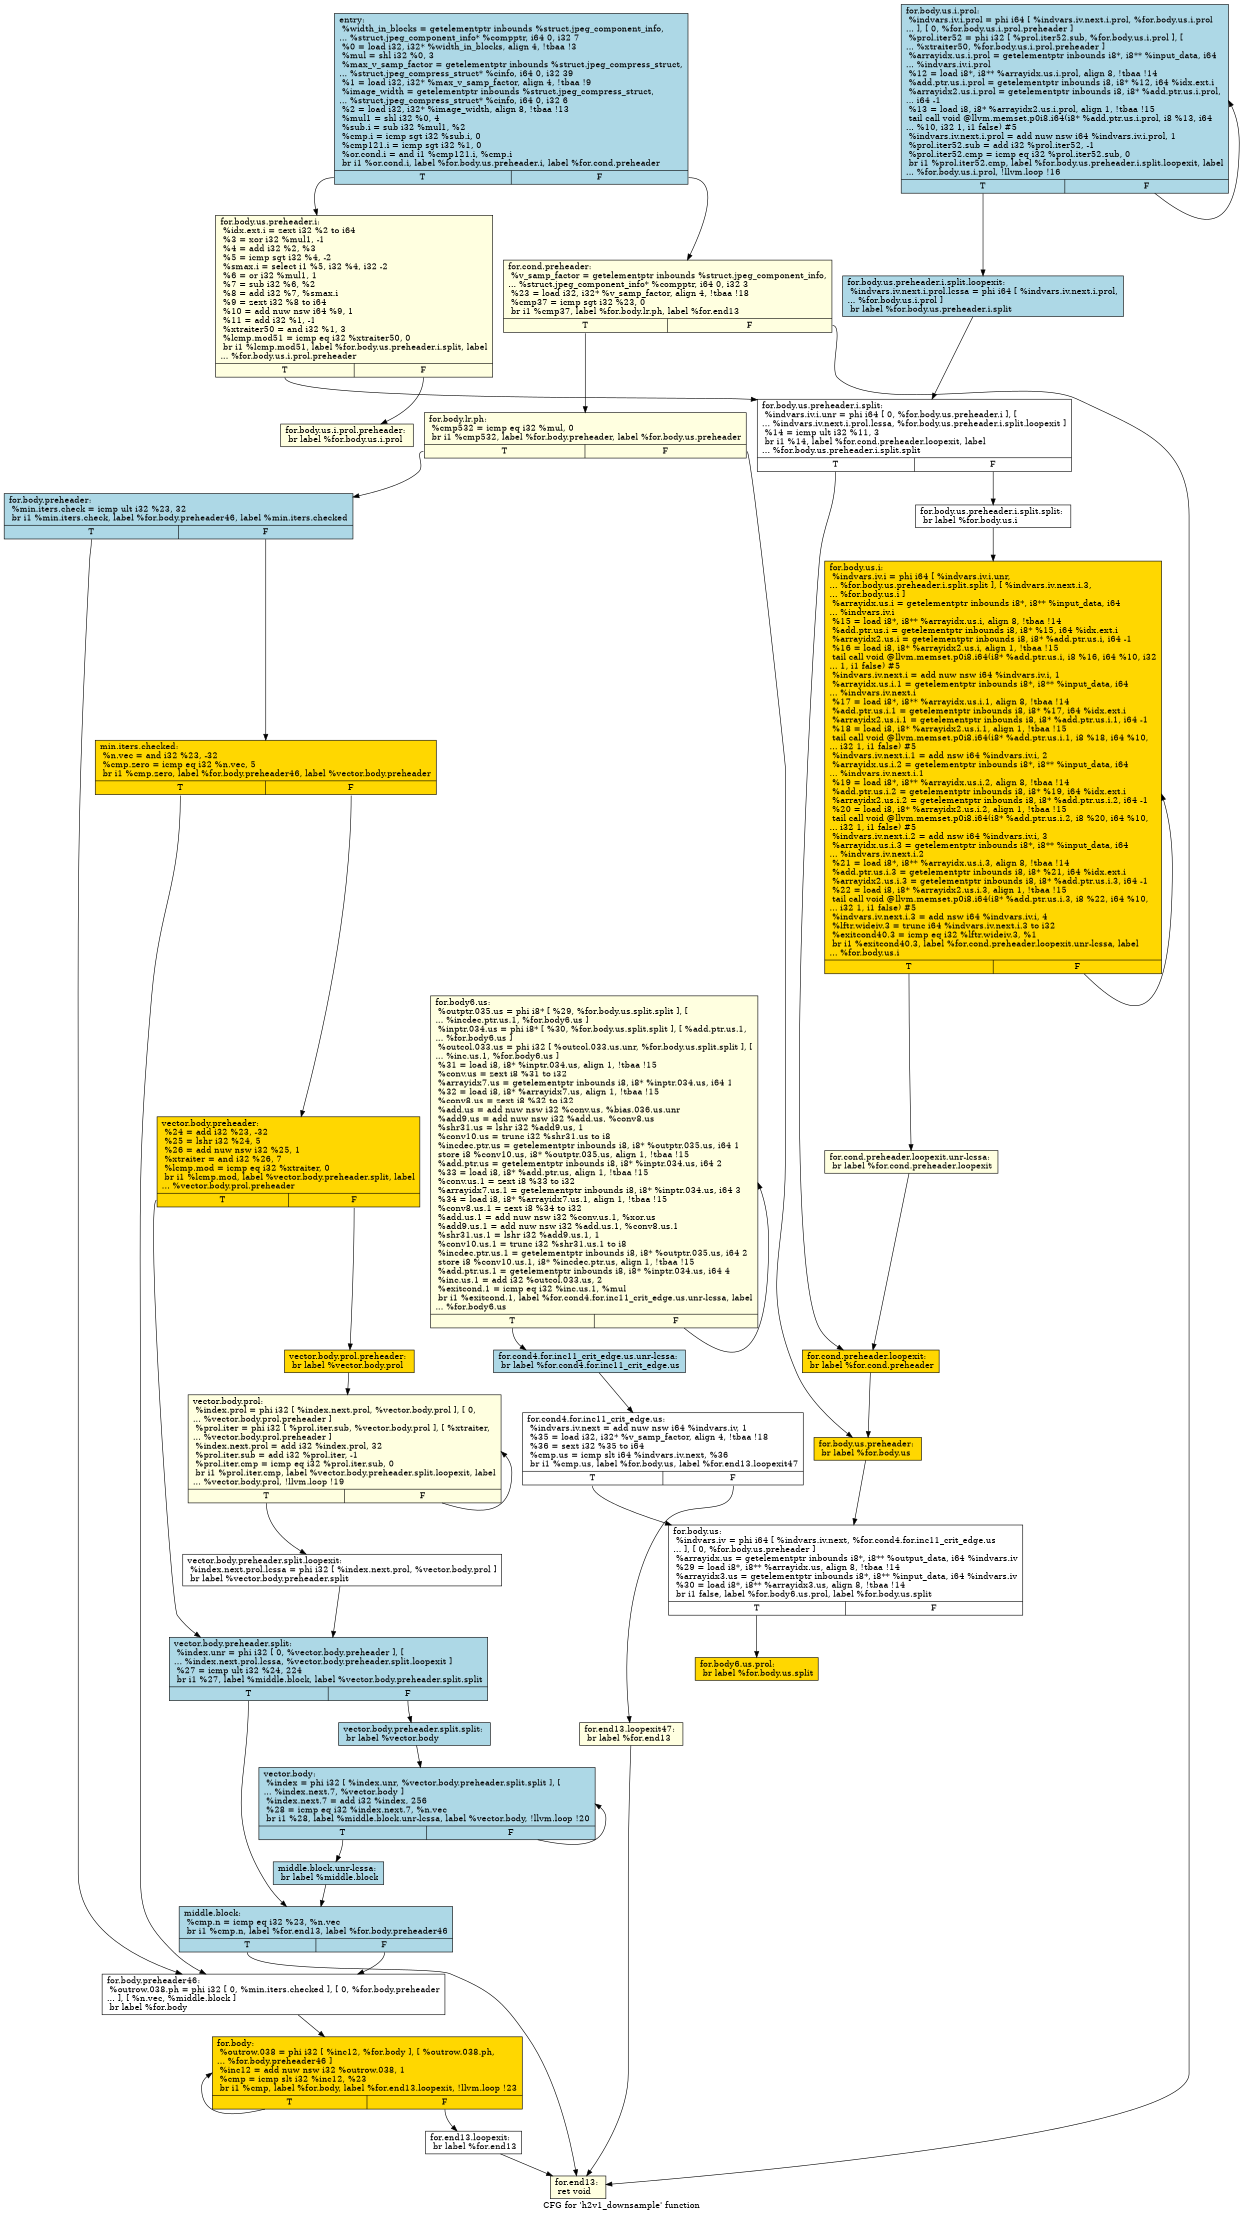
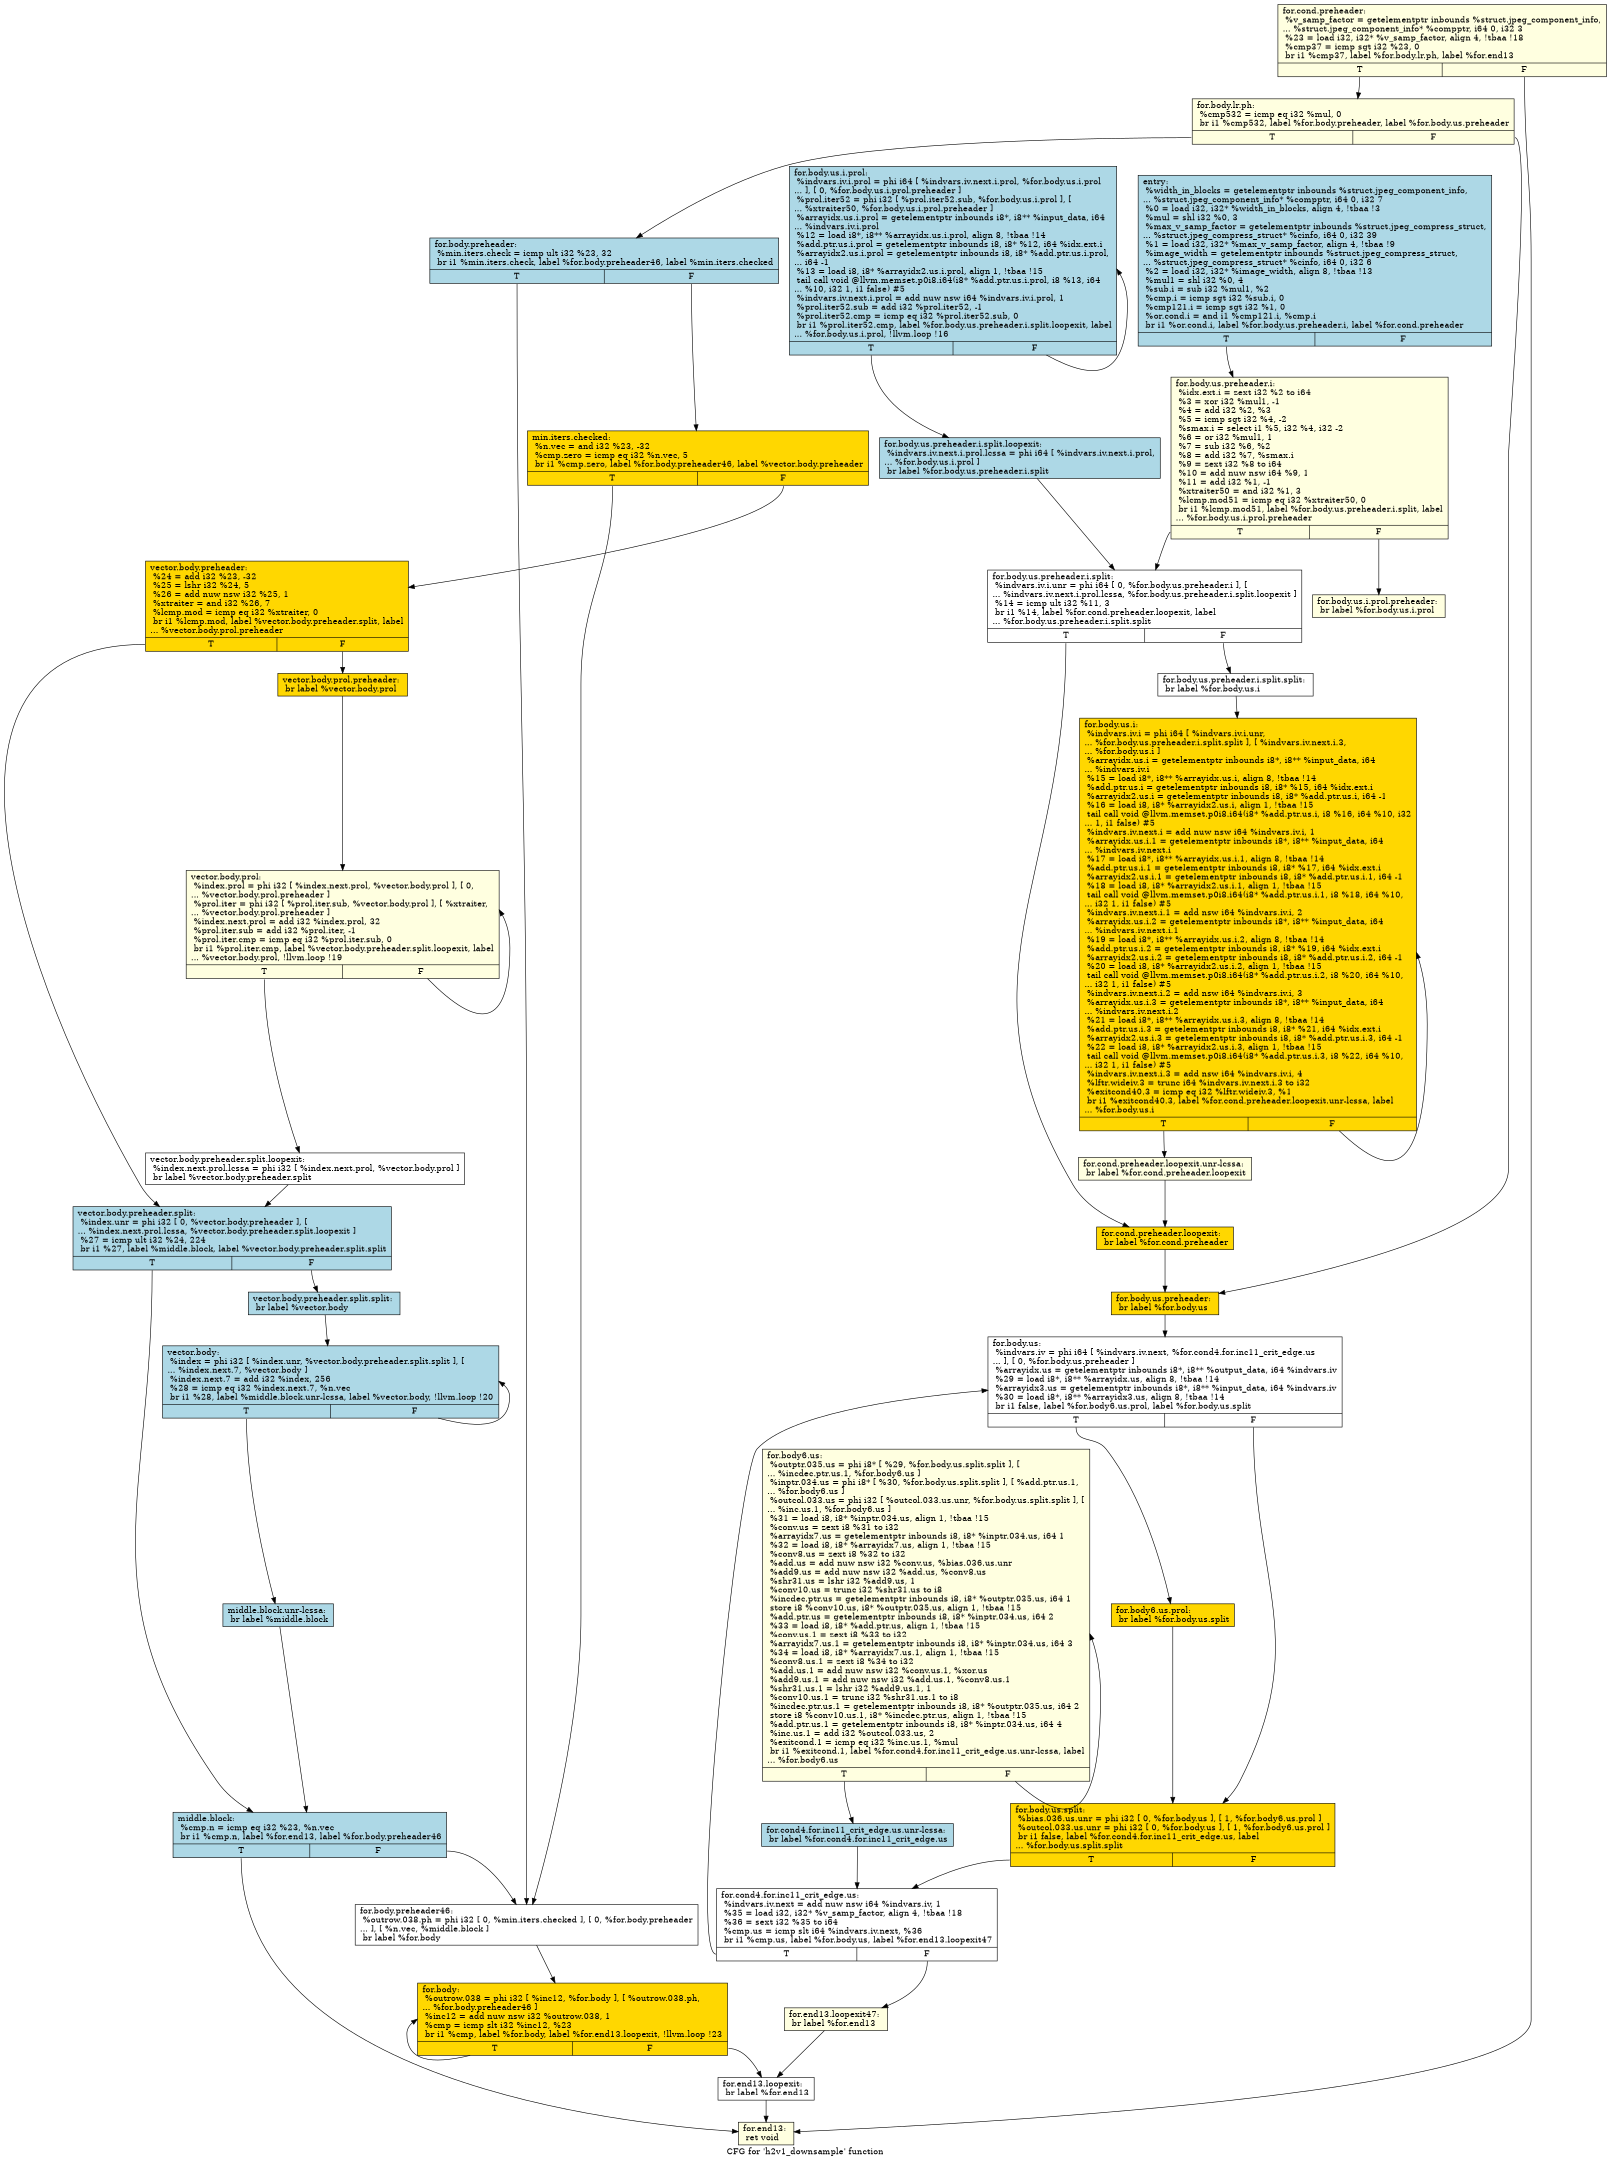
(706, 212) -> none
none -> (1173, 1835)
(628, 1963) -> (803, 2052)
